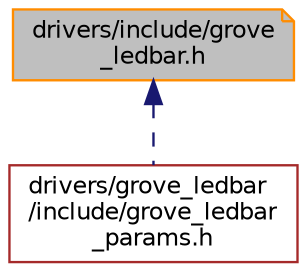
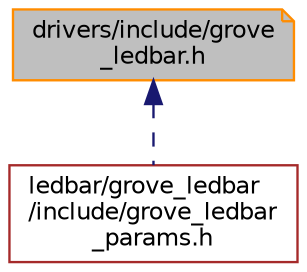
(153, 214) -> (153, 214)
